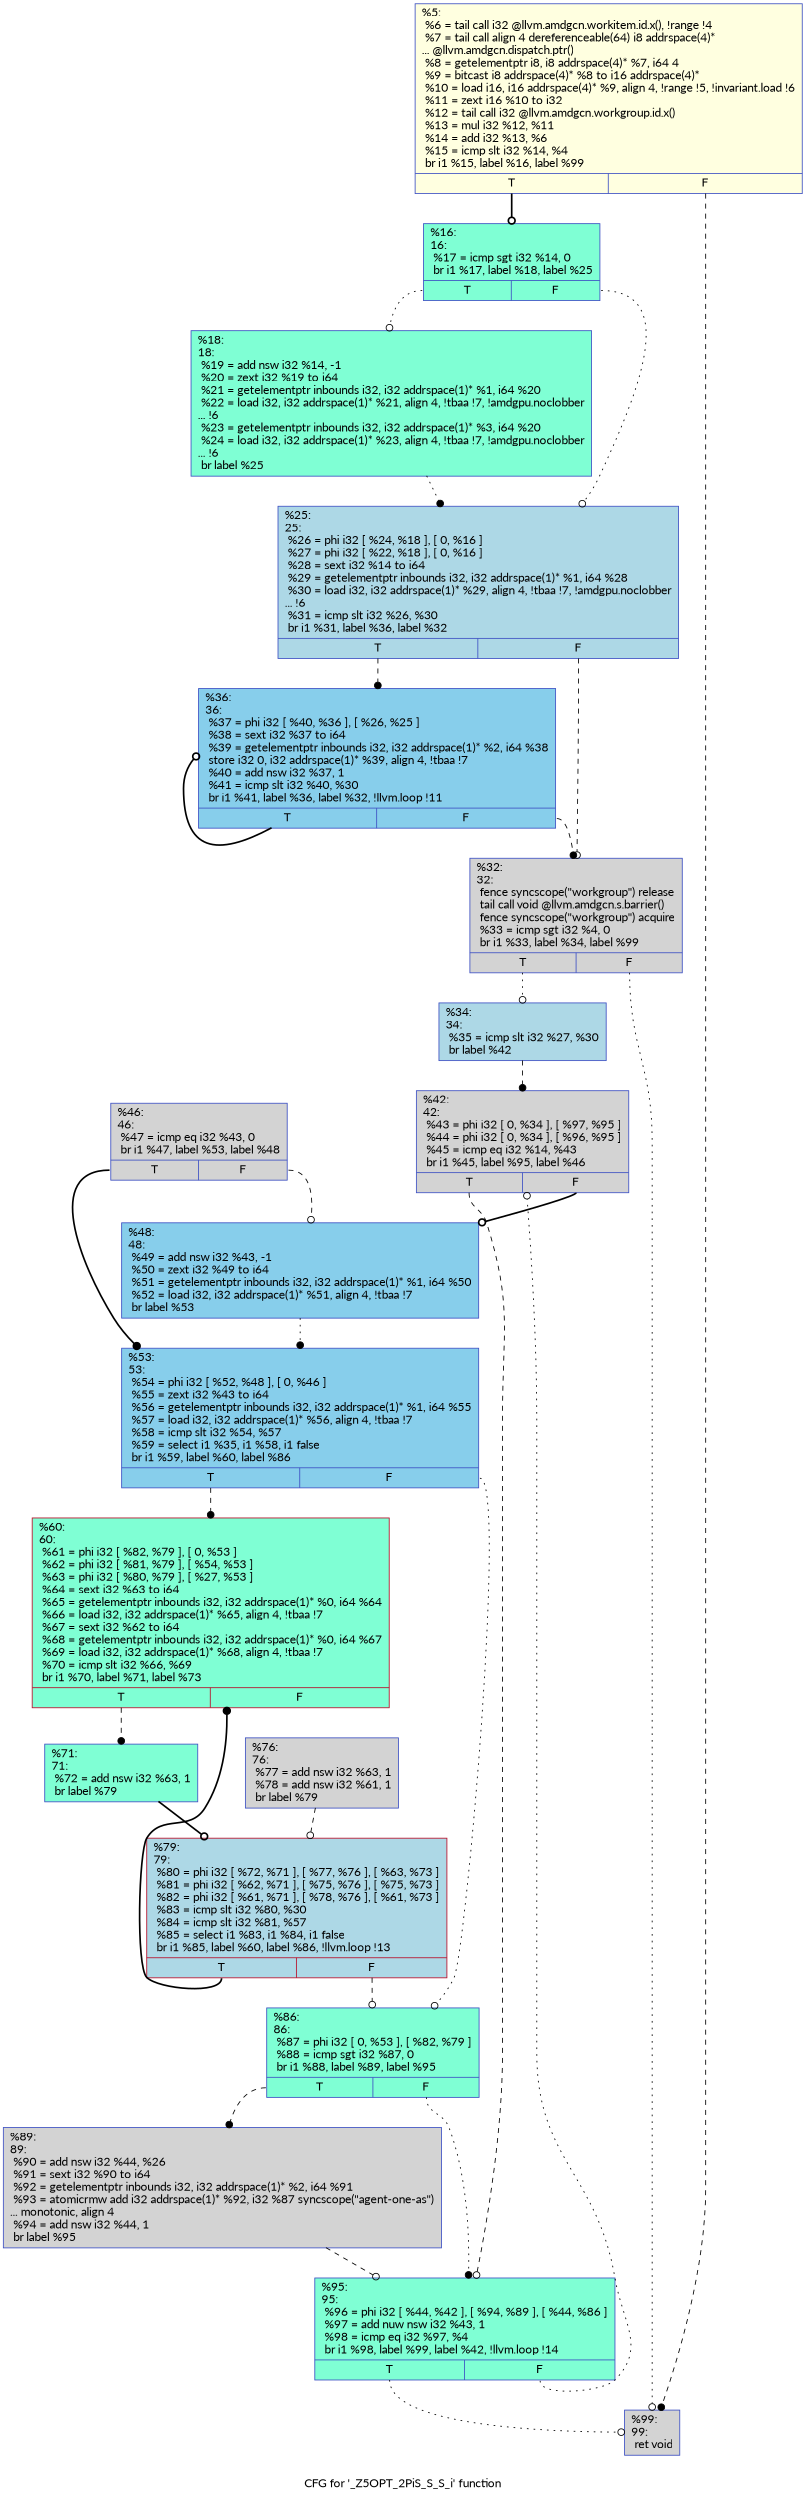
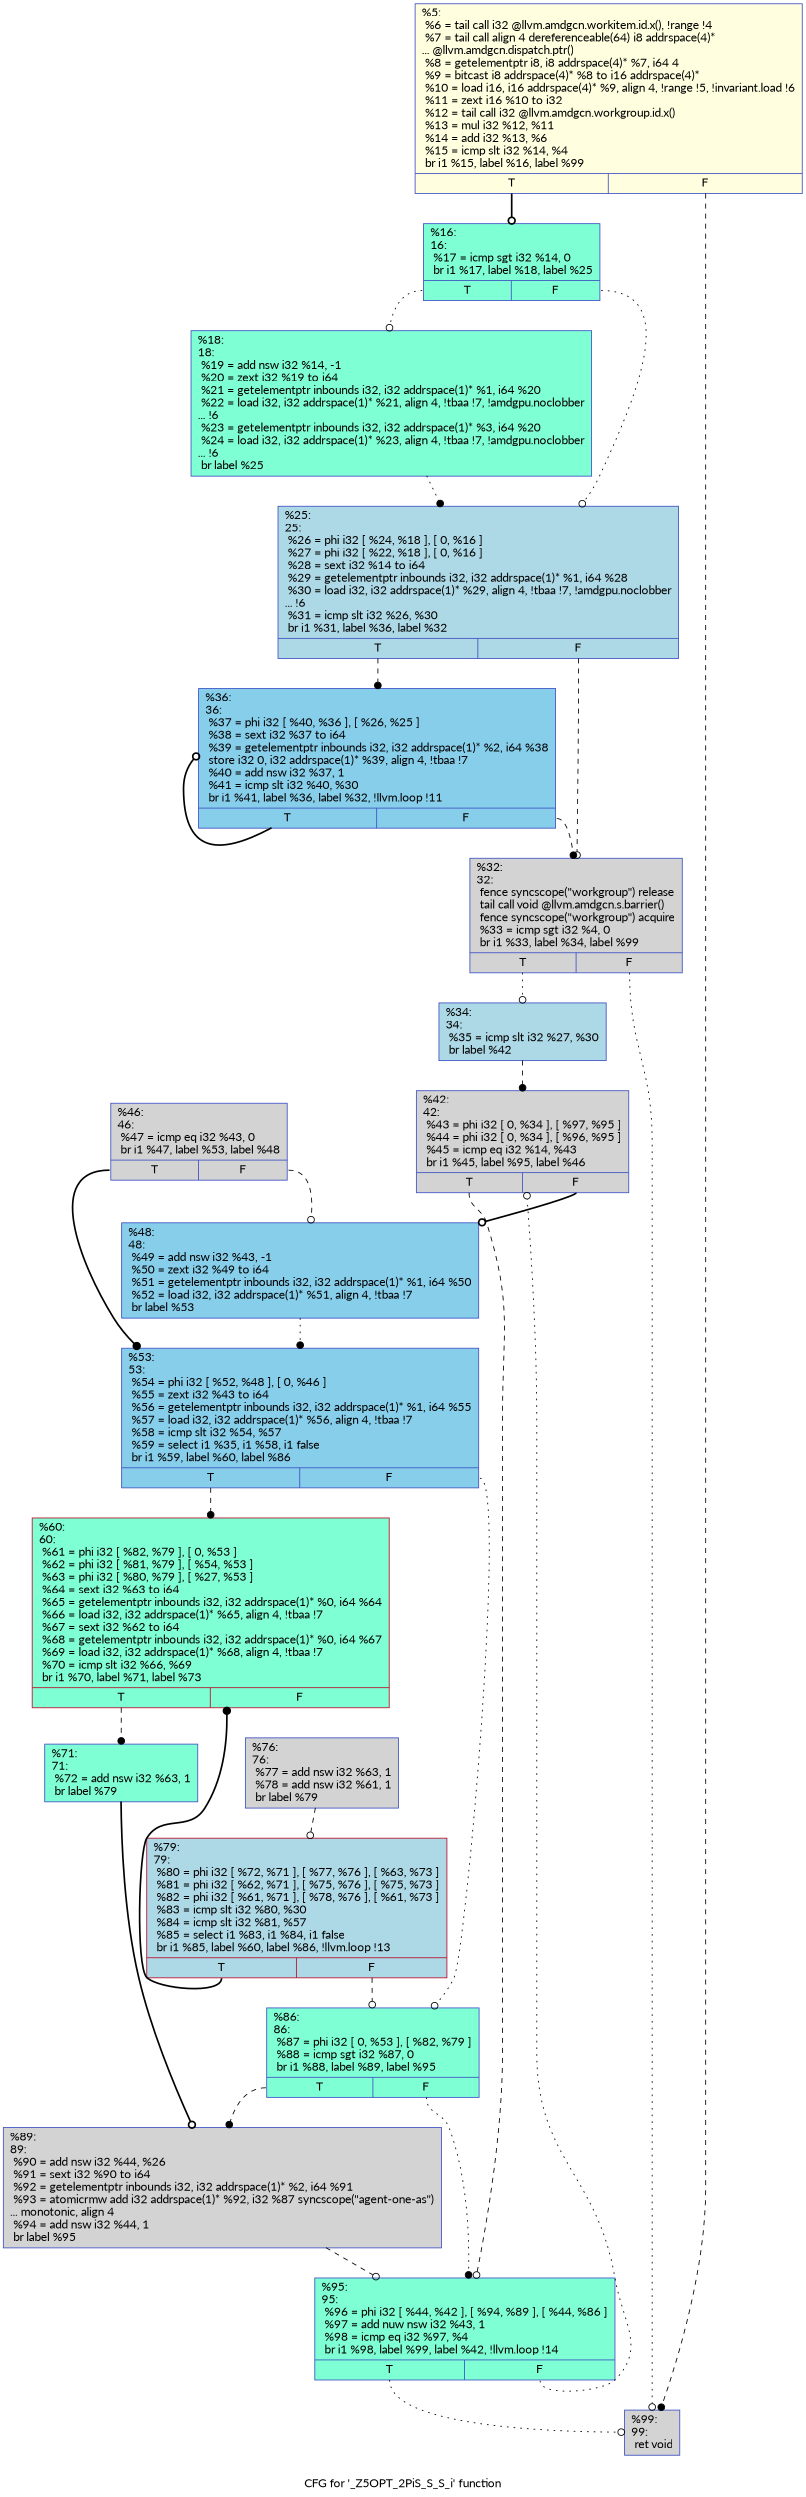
(179, 1817) -> (136, 1966)
